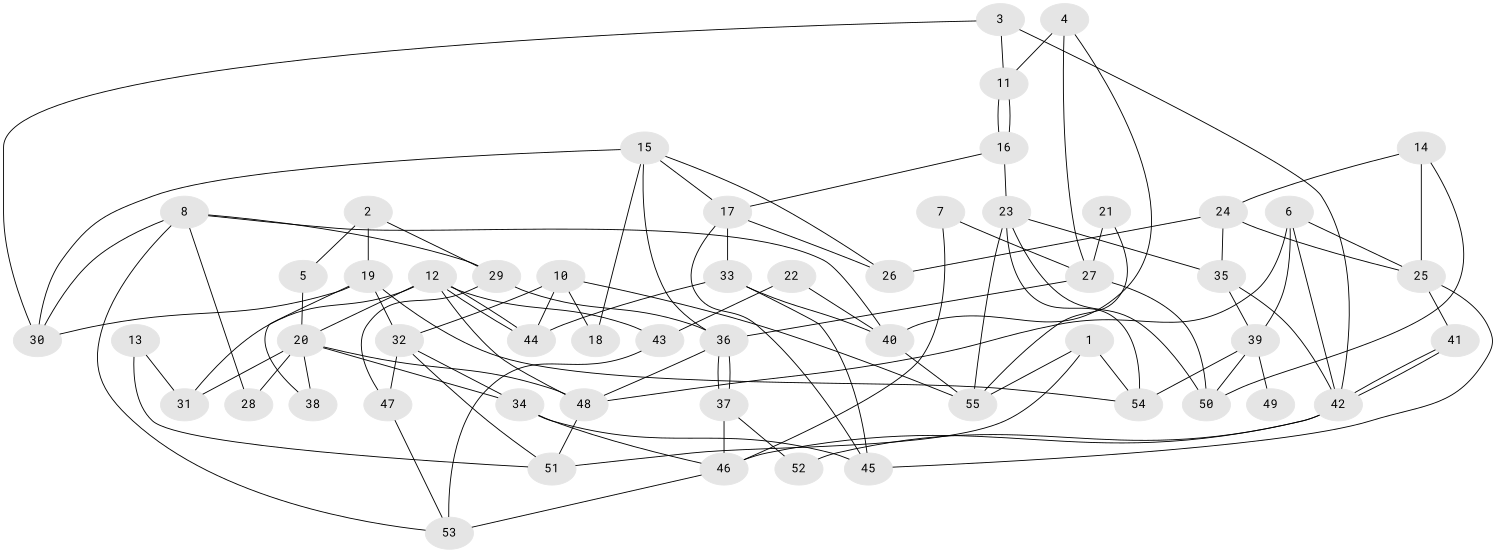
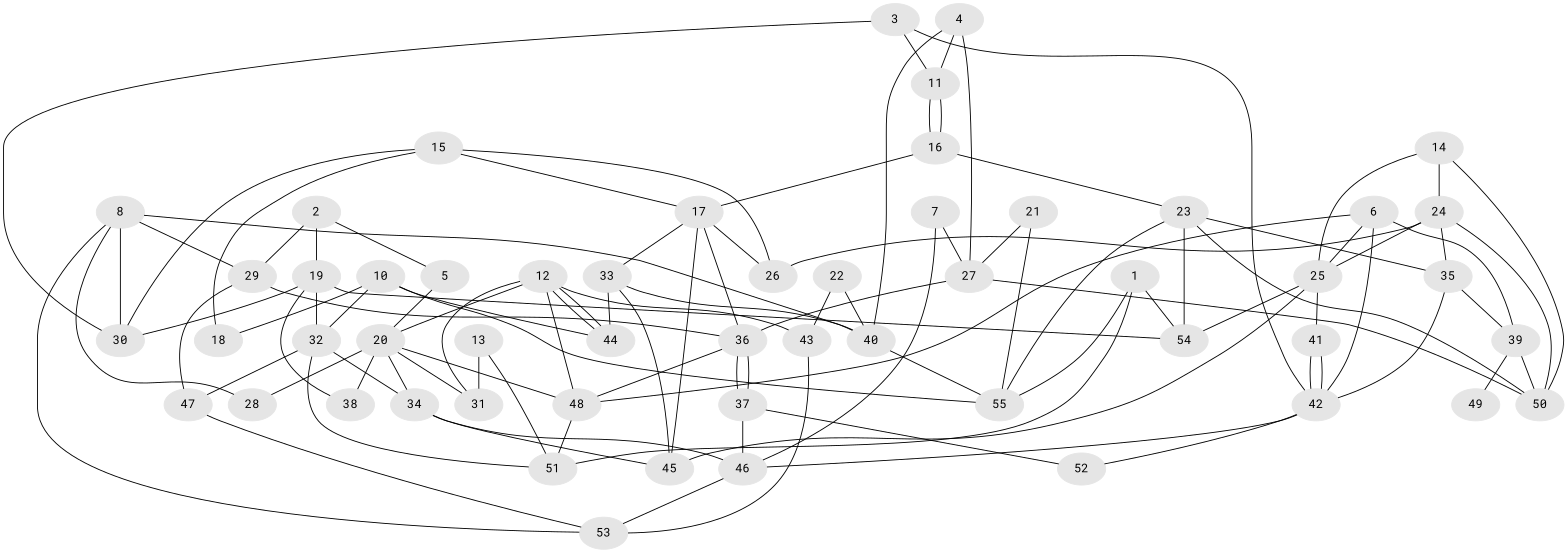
(652, 257) -> (721, 276)
none -> (1531, 292)
(1197, 373) -> (1256, 306)
